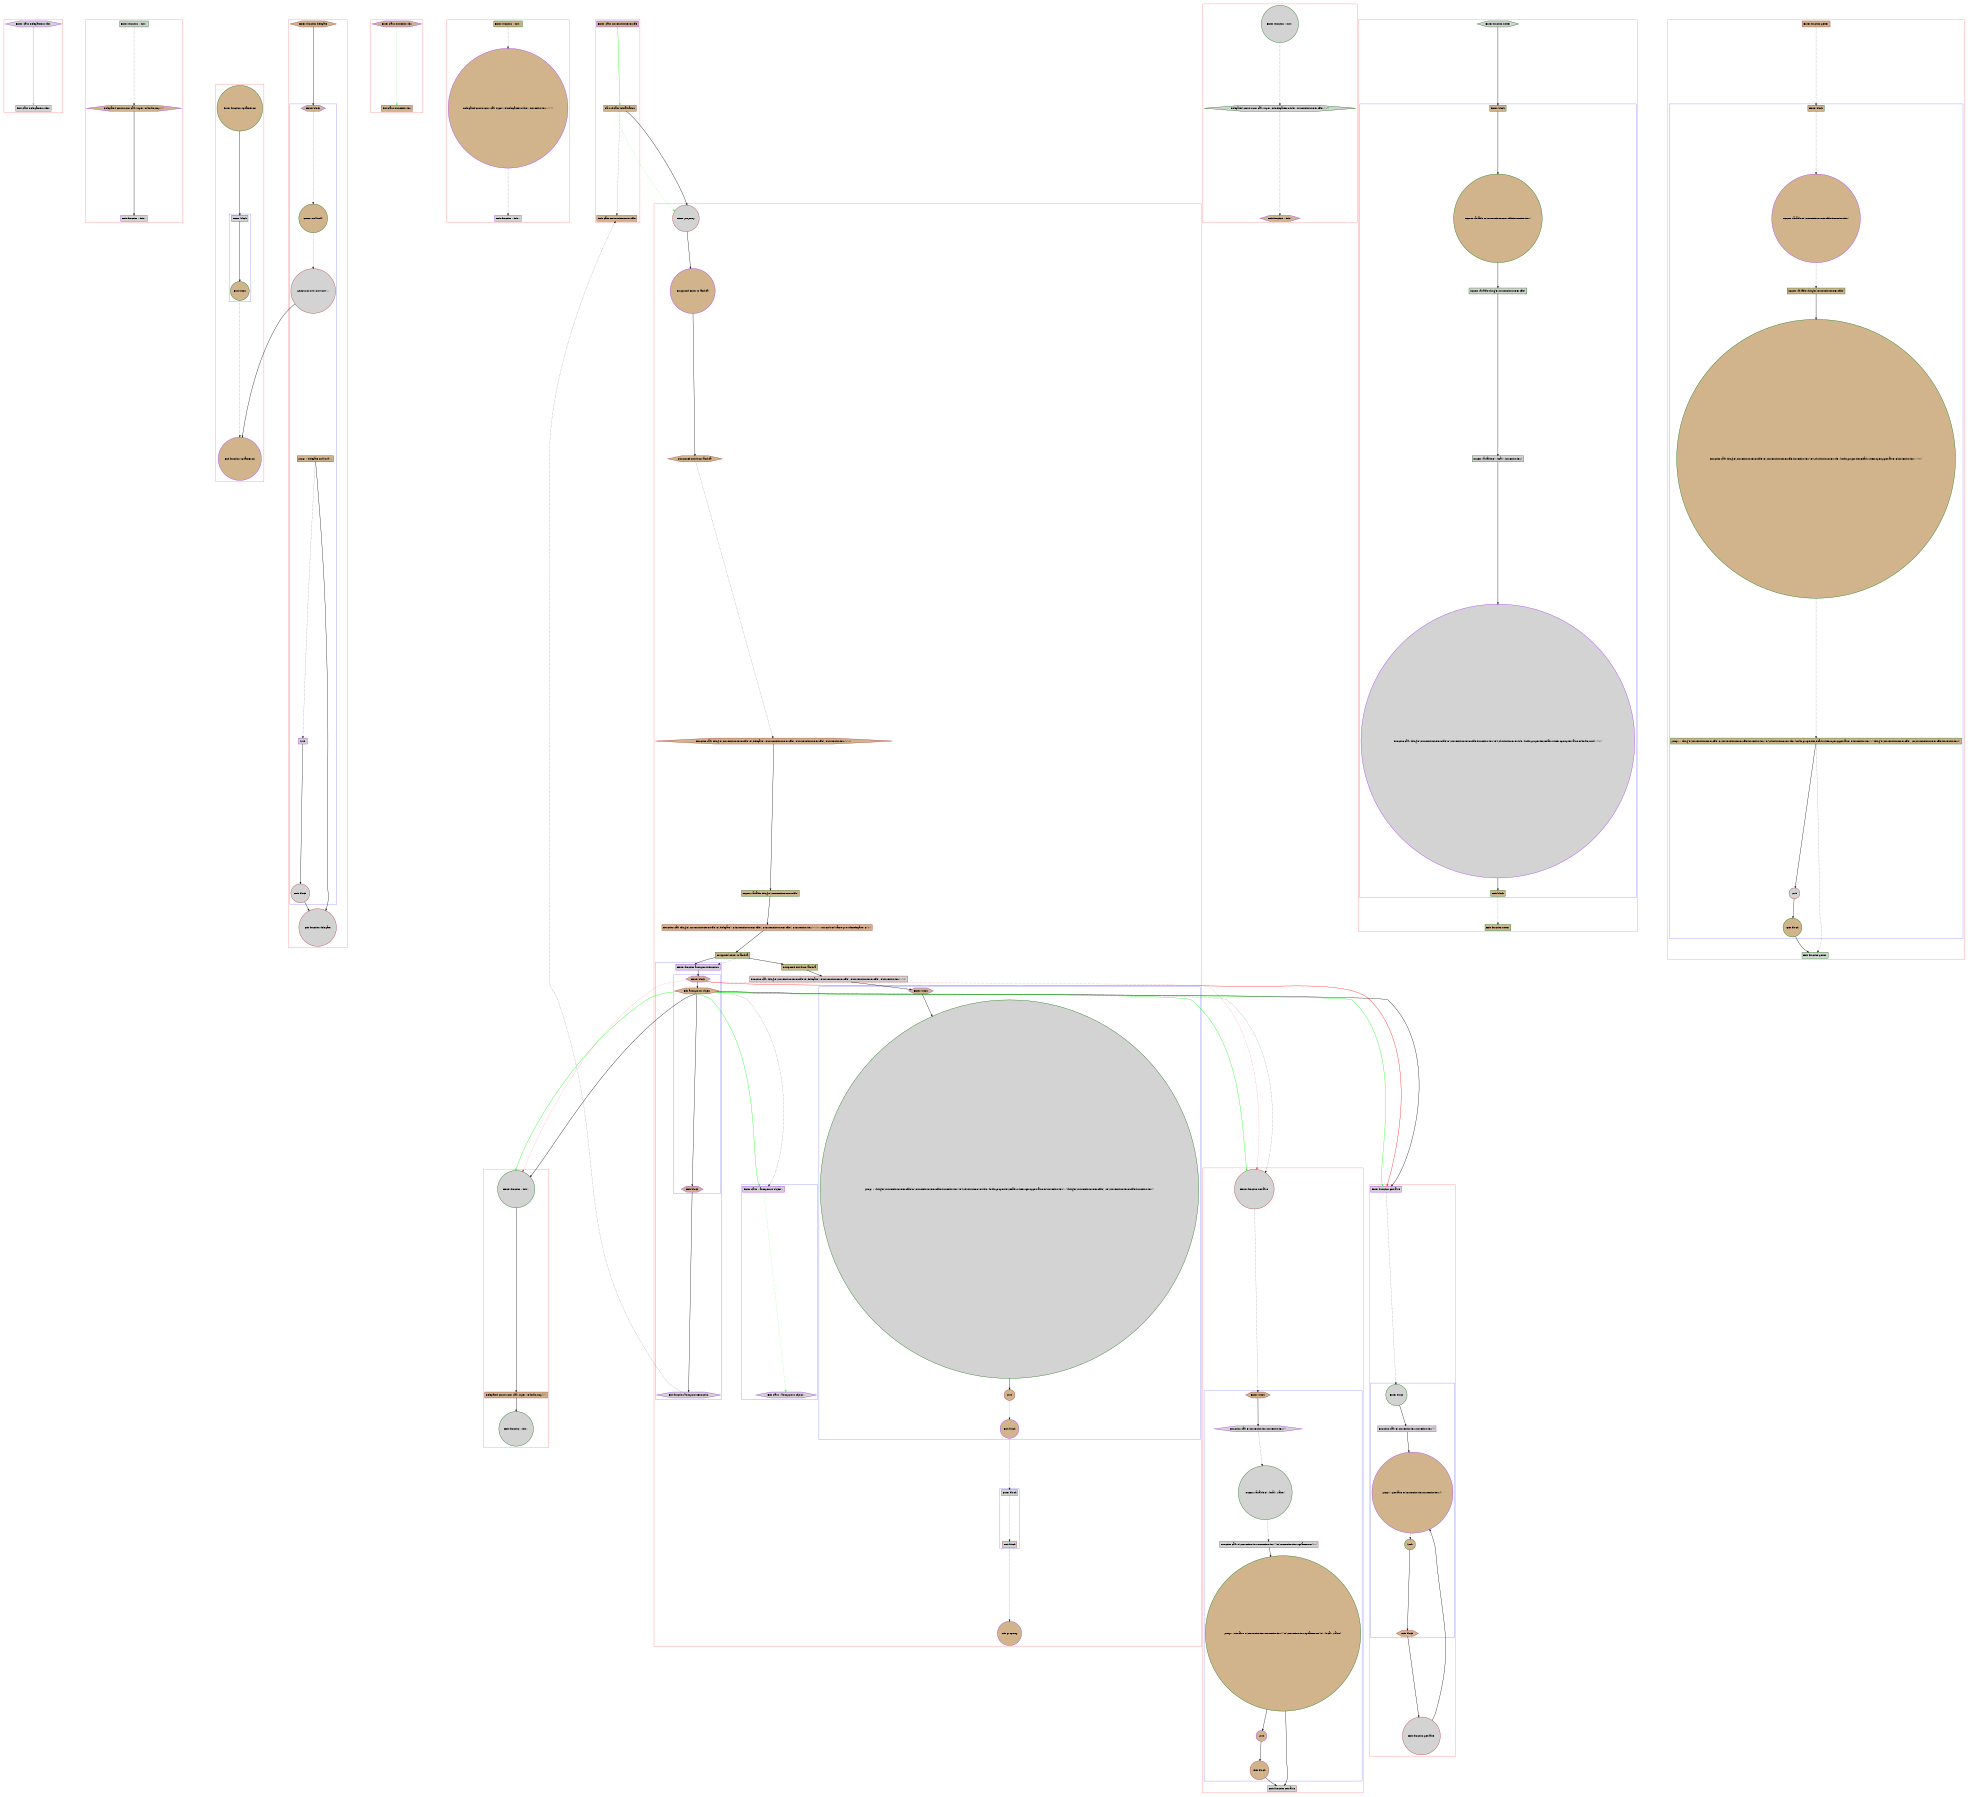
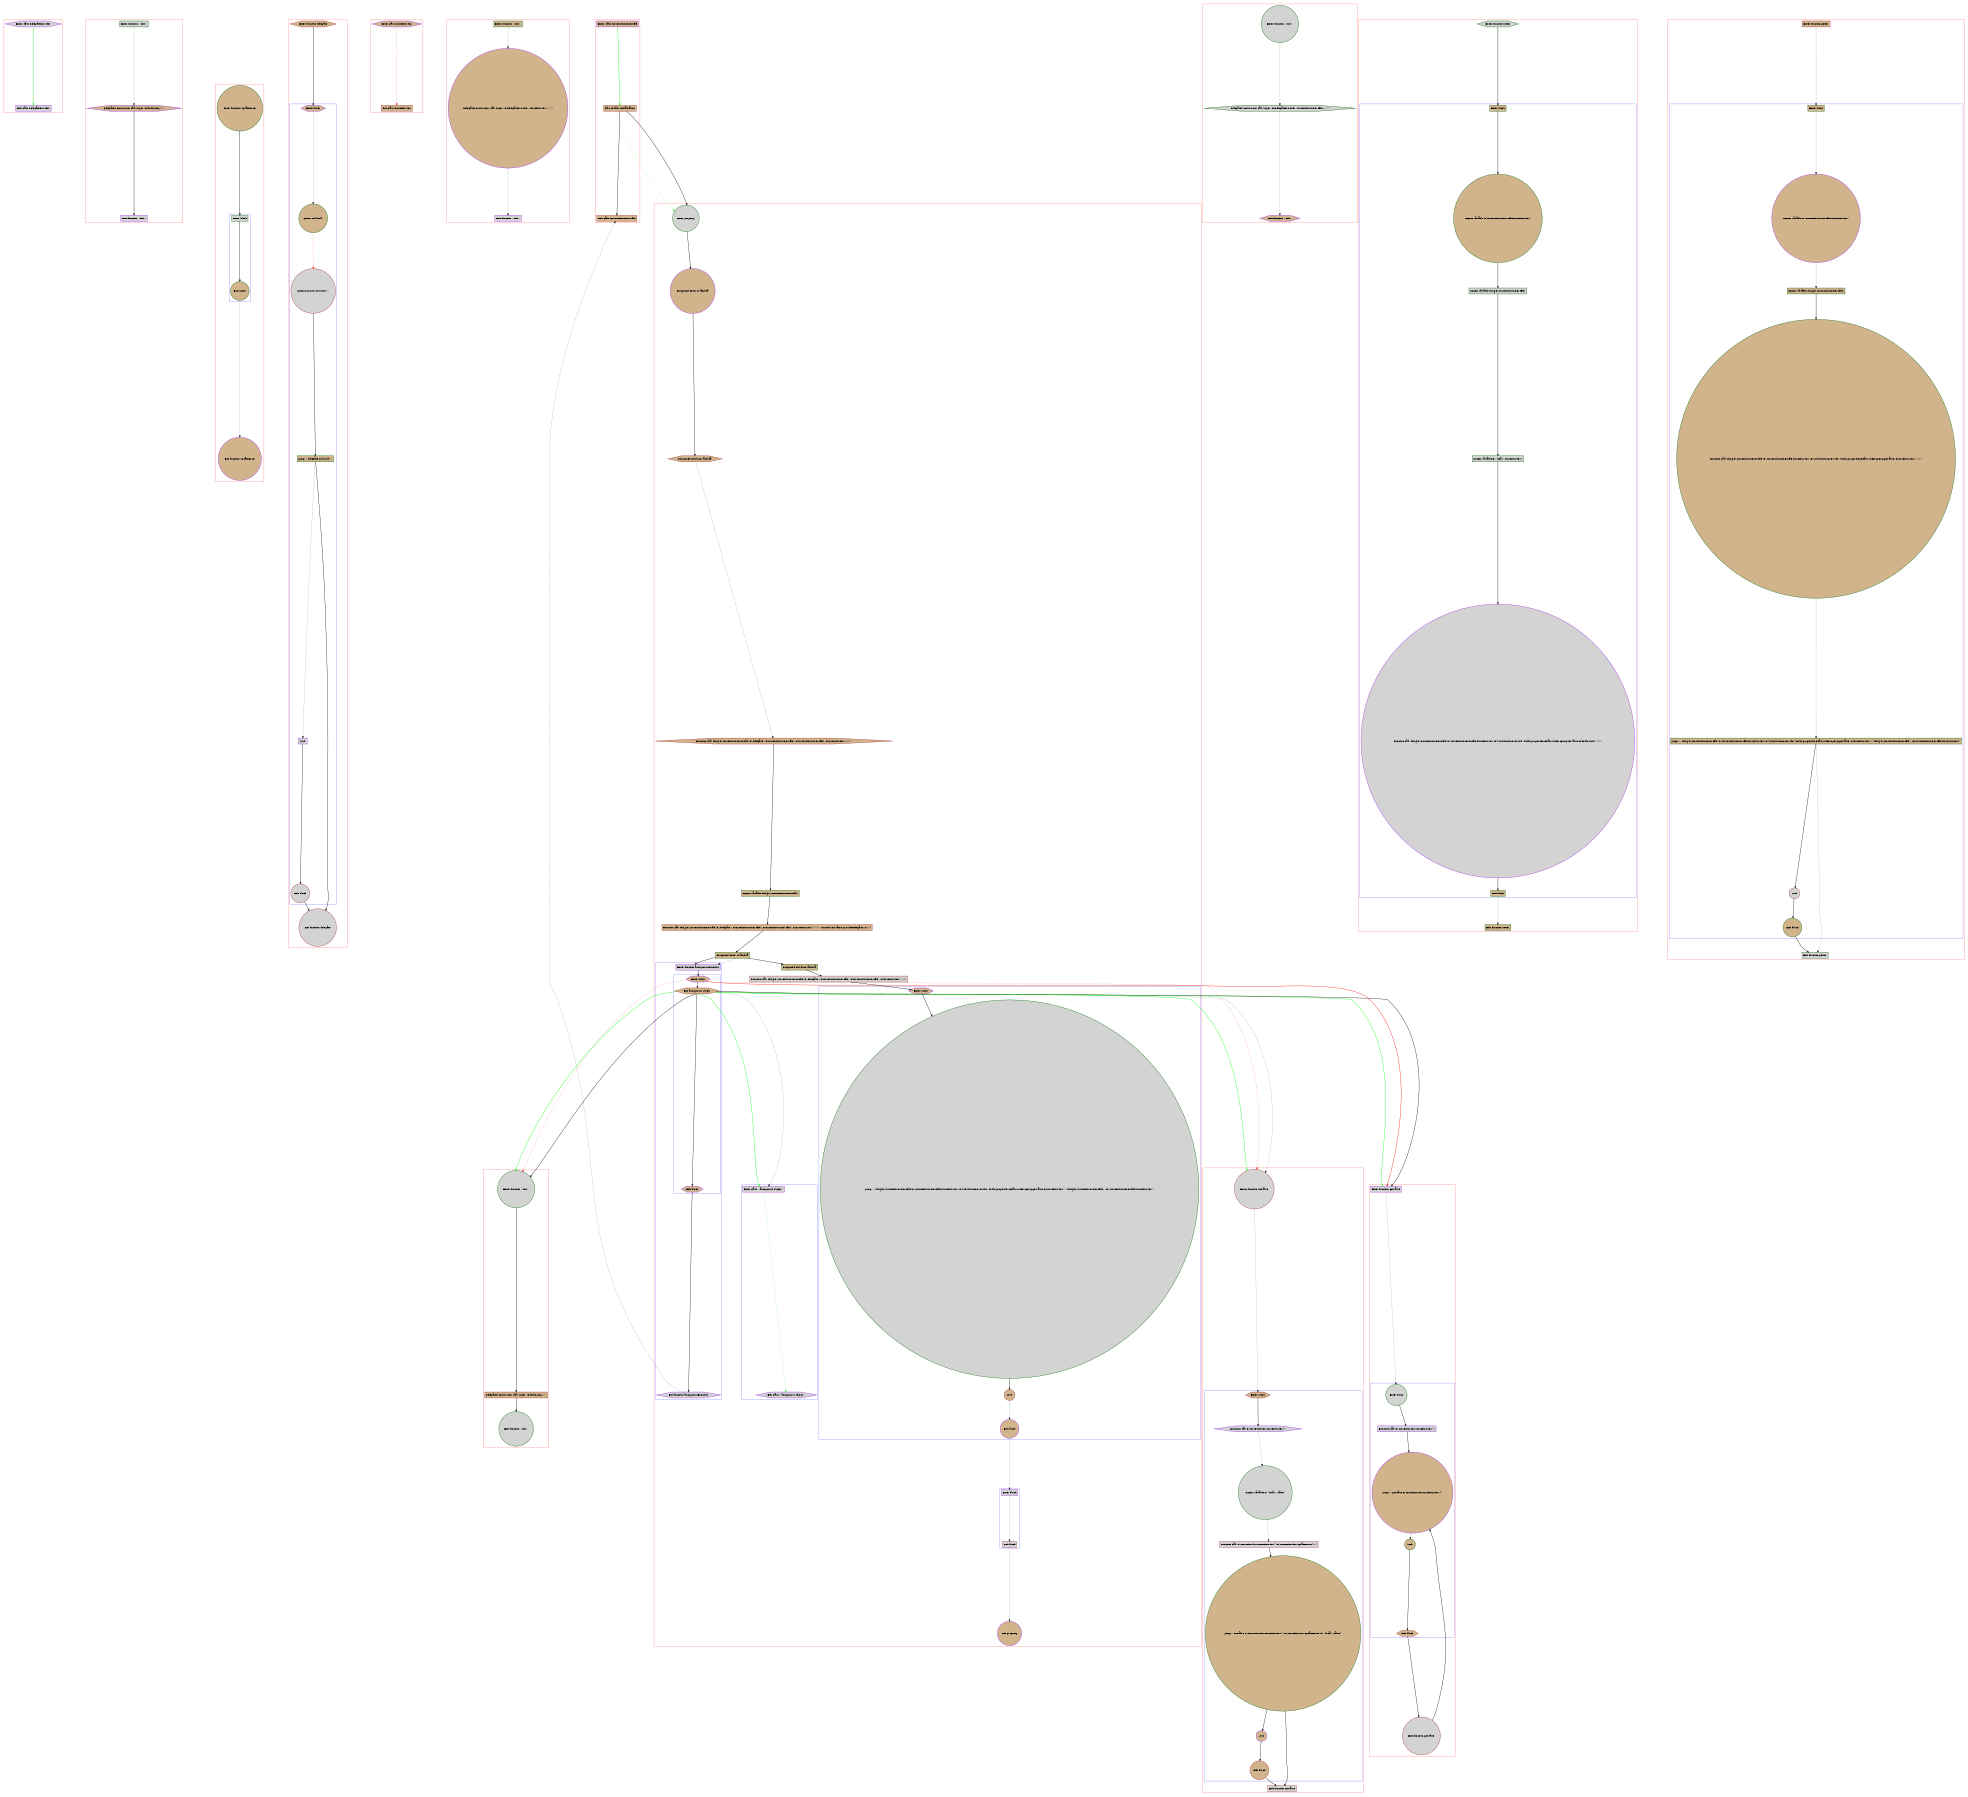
(397, 65) -> (397, 65)
(618, 162) -> (618, 162)
(686, 218) -> (686, 218)
(313, 250) -> (313, 250)
(259, 366) -> (314, 384)
